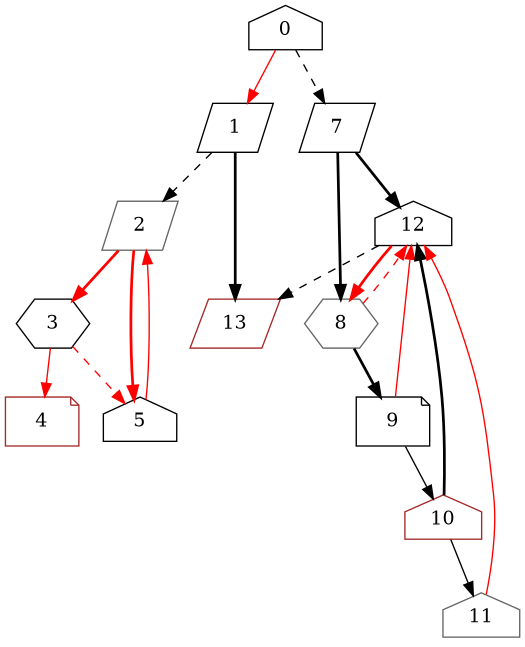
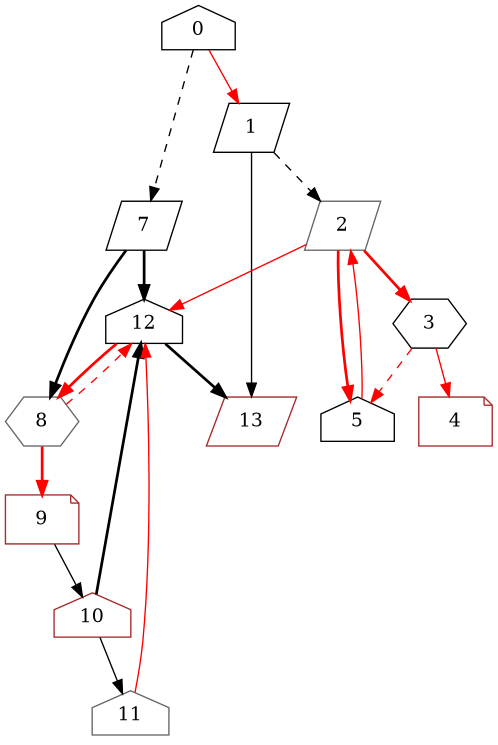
(235, 219) -> (252, 256)
(330, 271) -> (190, 366)
(403, 328) -> (241, 276)
(364, 367) -> (42, 464)
(393, 422) -> (42, 519)
